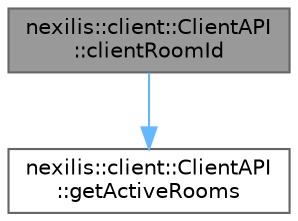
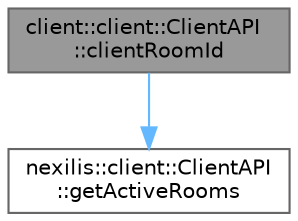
(149, 40) -> (149, 40)
